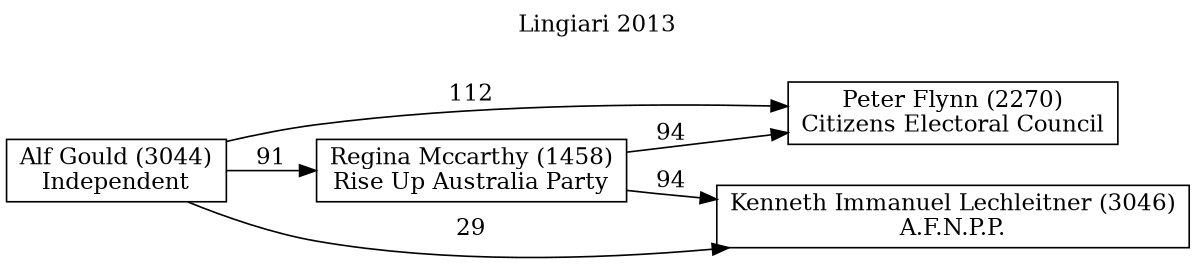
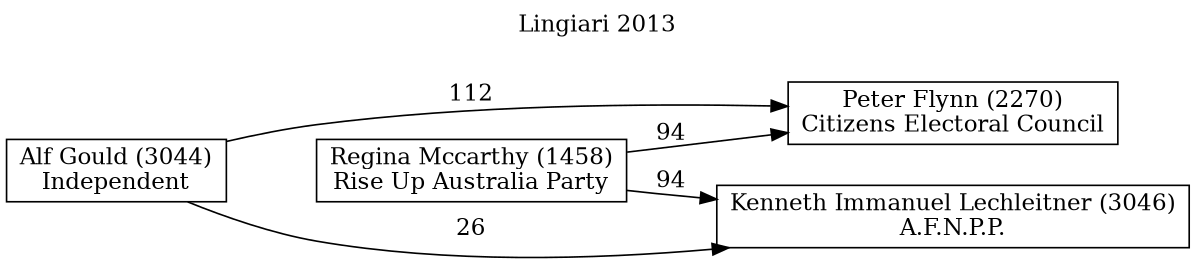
(263, 171) -> none
(472, 229) -> (472, 229)
